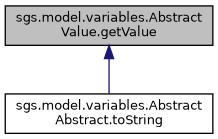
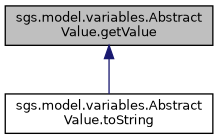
(109, 114) -> (109, 114)
